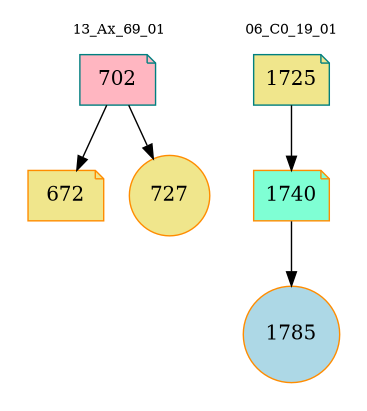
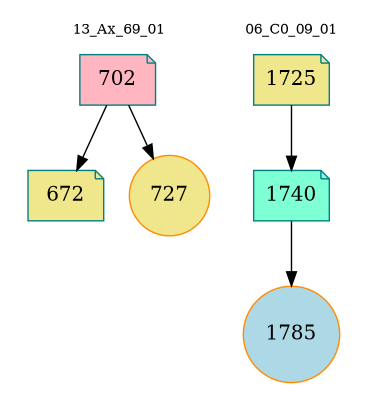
(291, 30) -> (291, 30)
(66, 196) -> (66, 196)
(291, 196) -> (291, 196)
